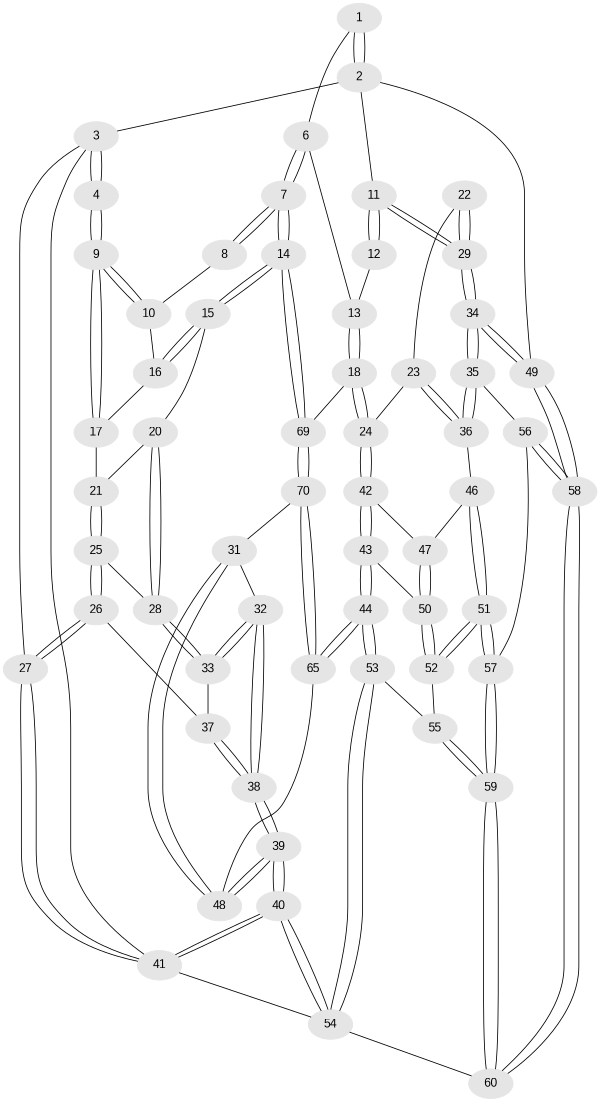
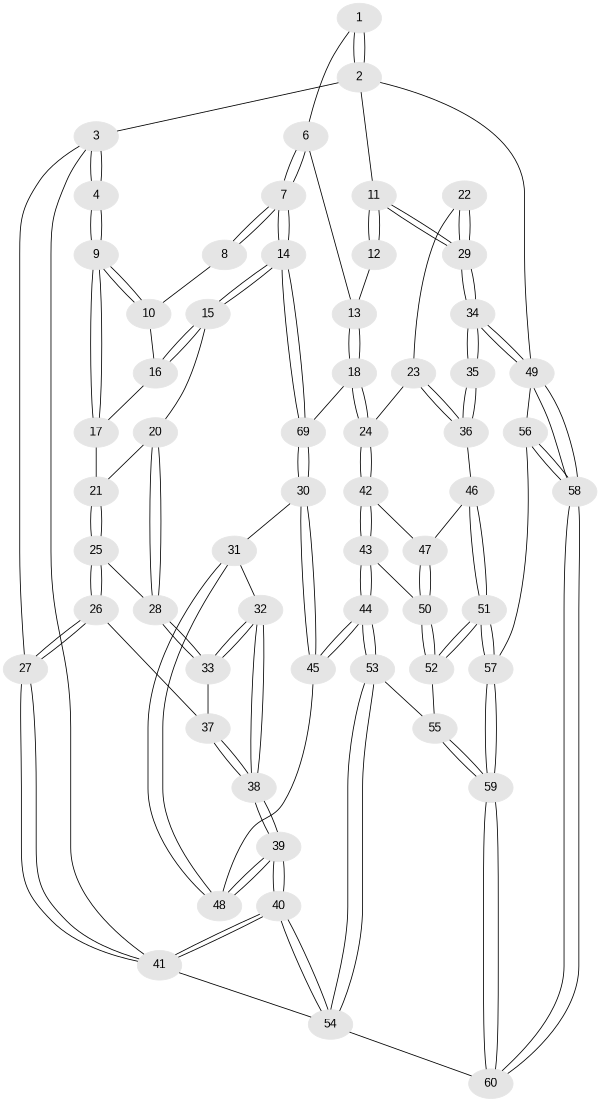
(499, 403) -> (529, 403)
(303, 492) -> (303, 492)
(313, 669) -> (313, 669)
